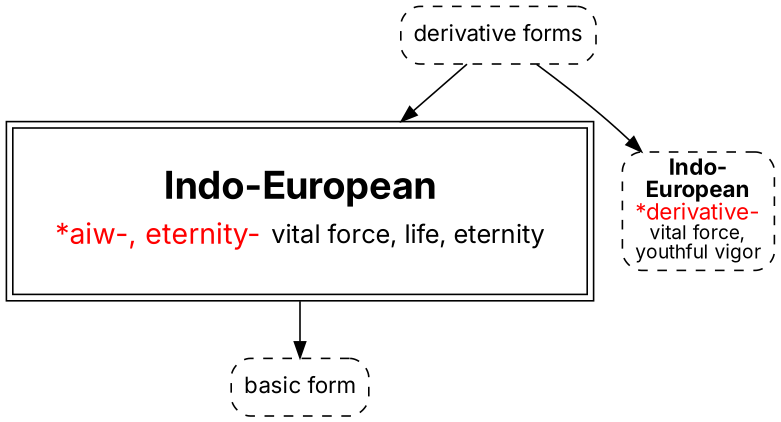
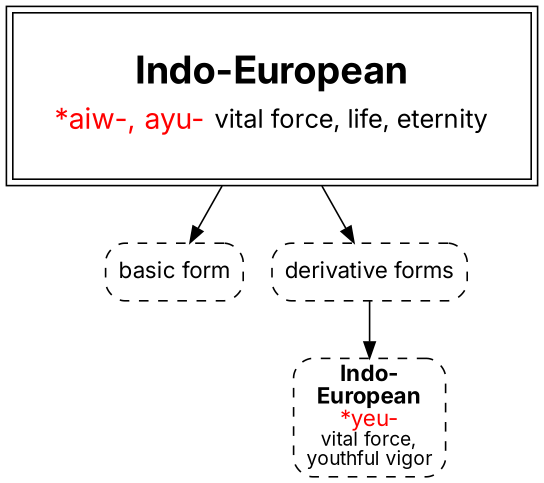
(440, 87) -> (334, 207)
(698, 213) -> (370, 419)
(158, 235) -> (130, 120)
